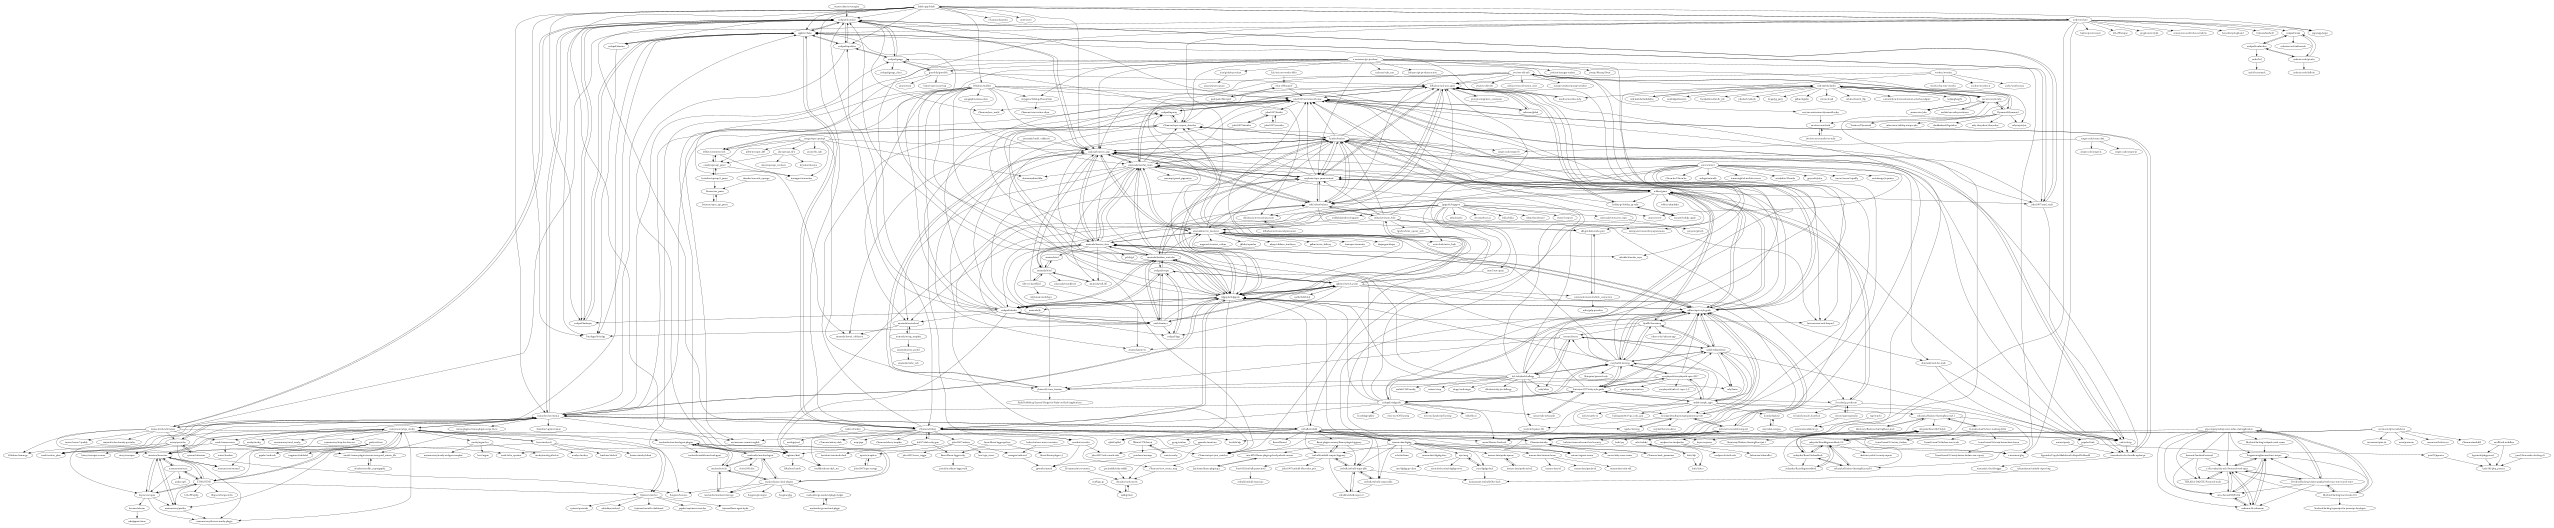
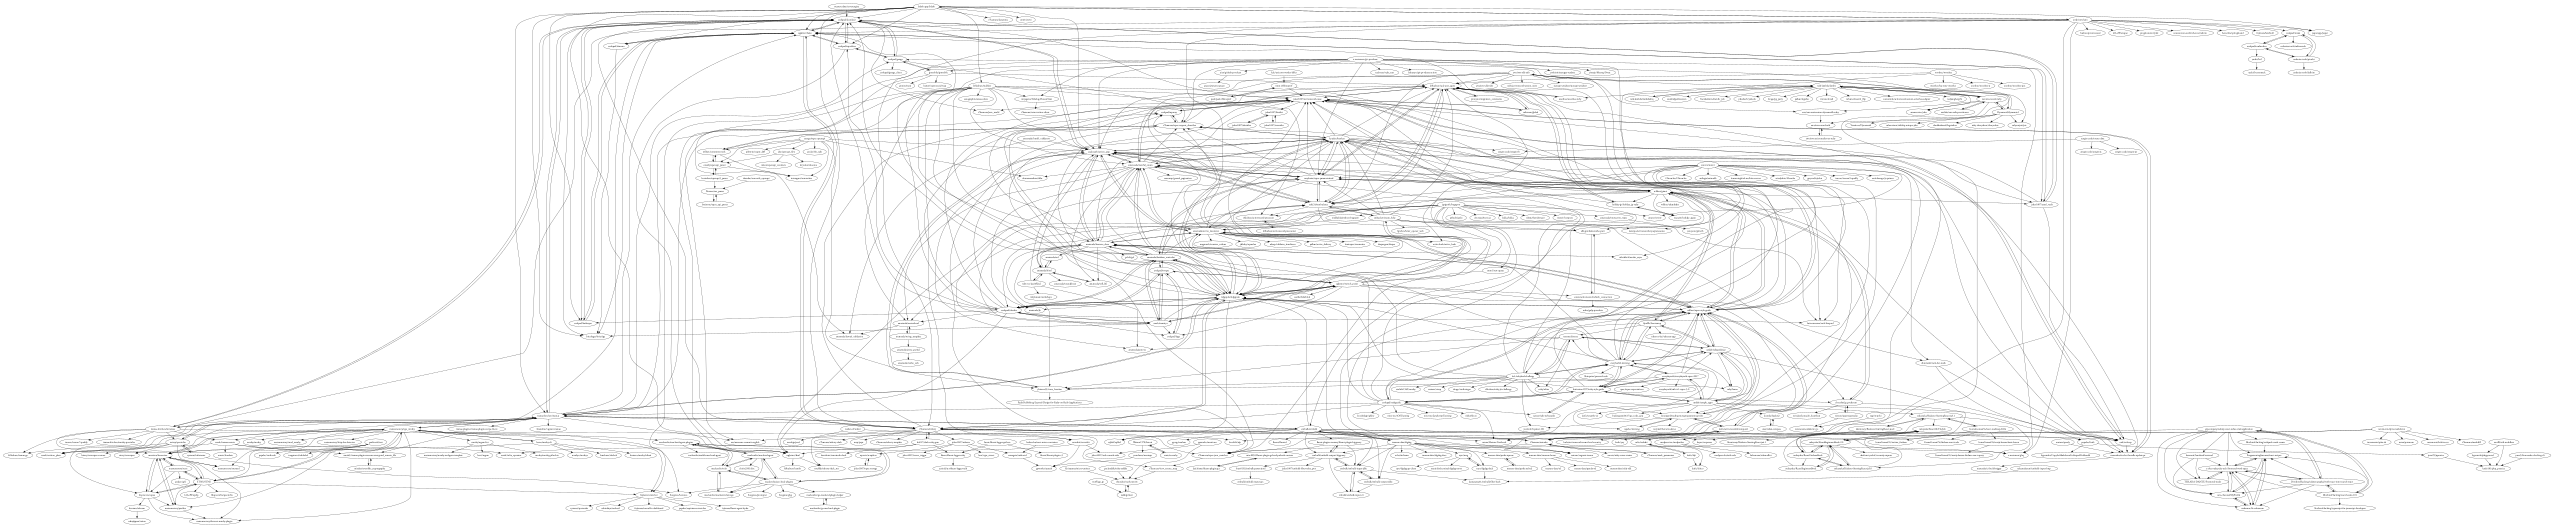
(2014, 86) -> (2014, 86)
none -> (1913, 107)
